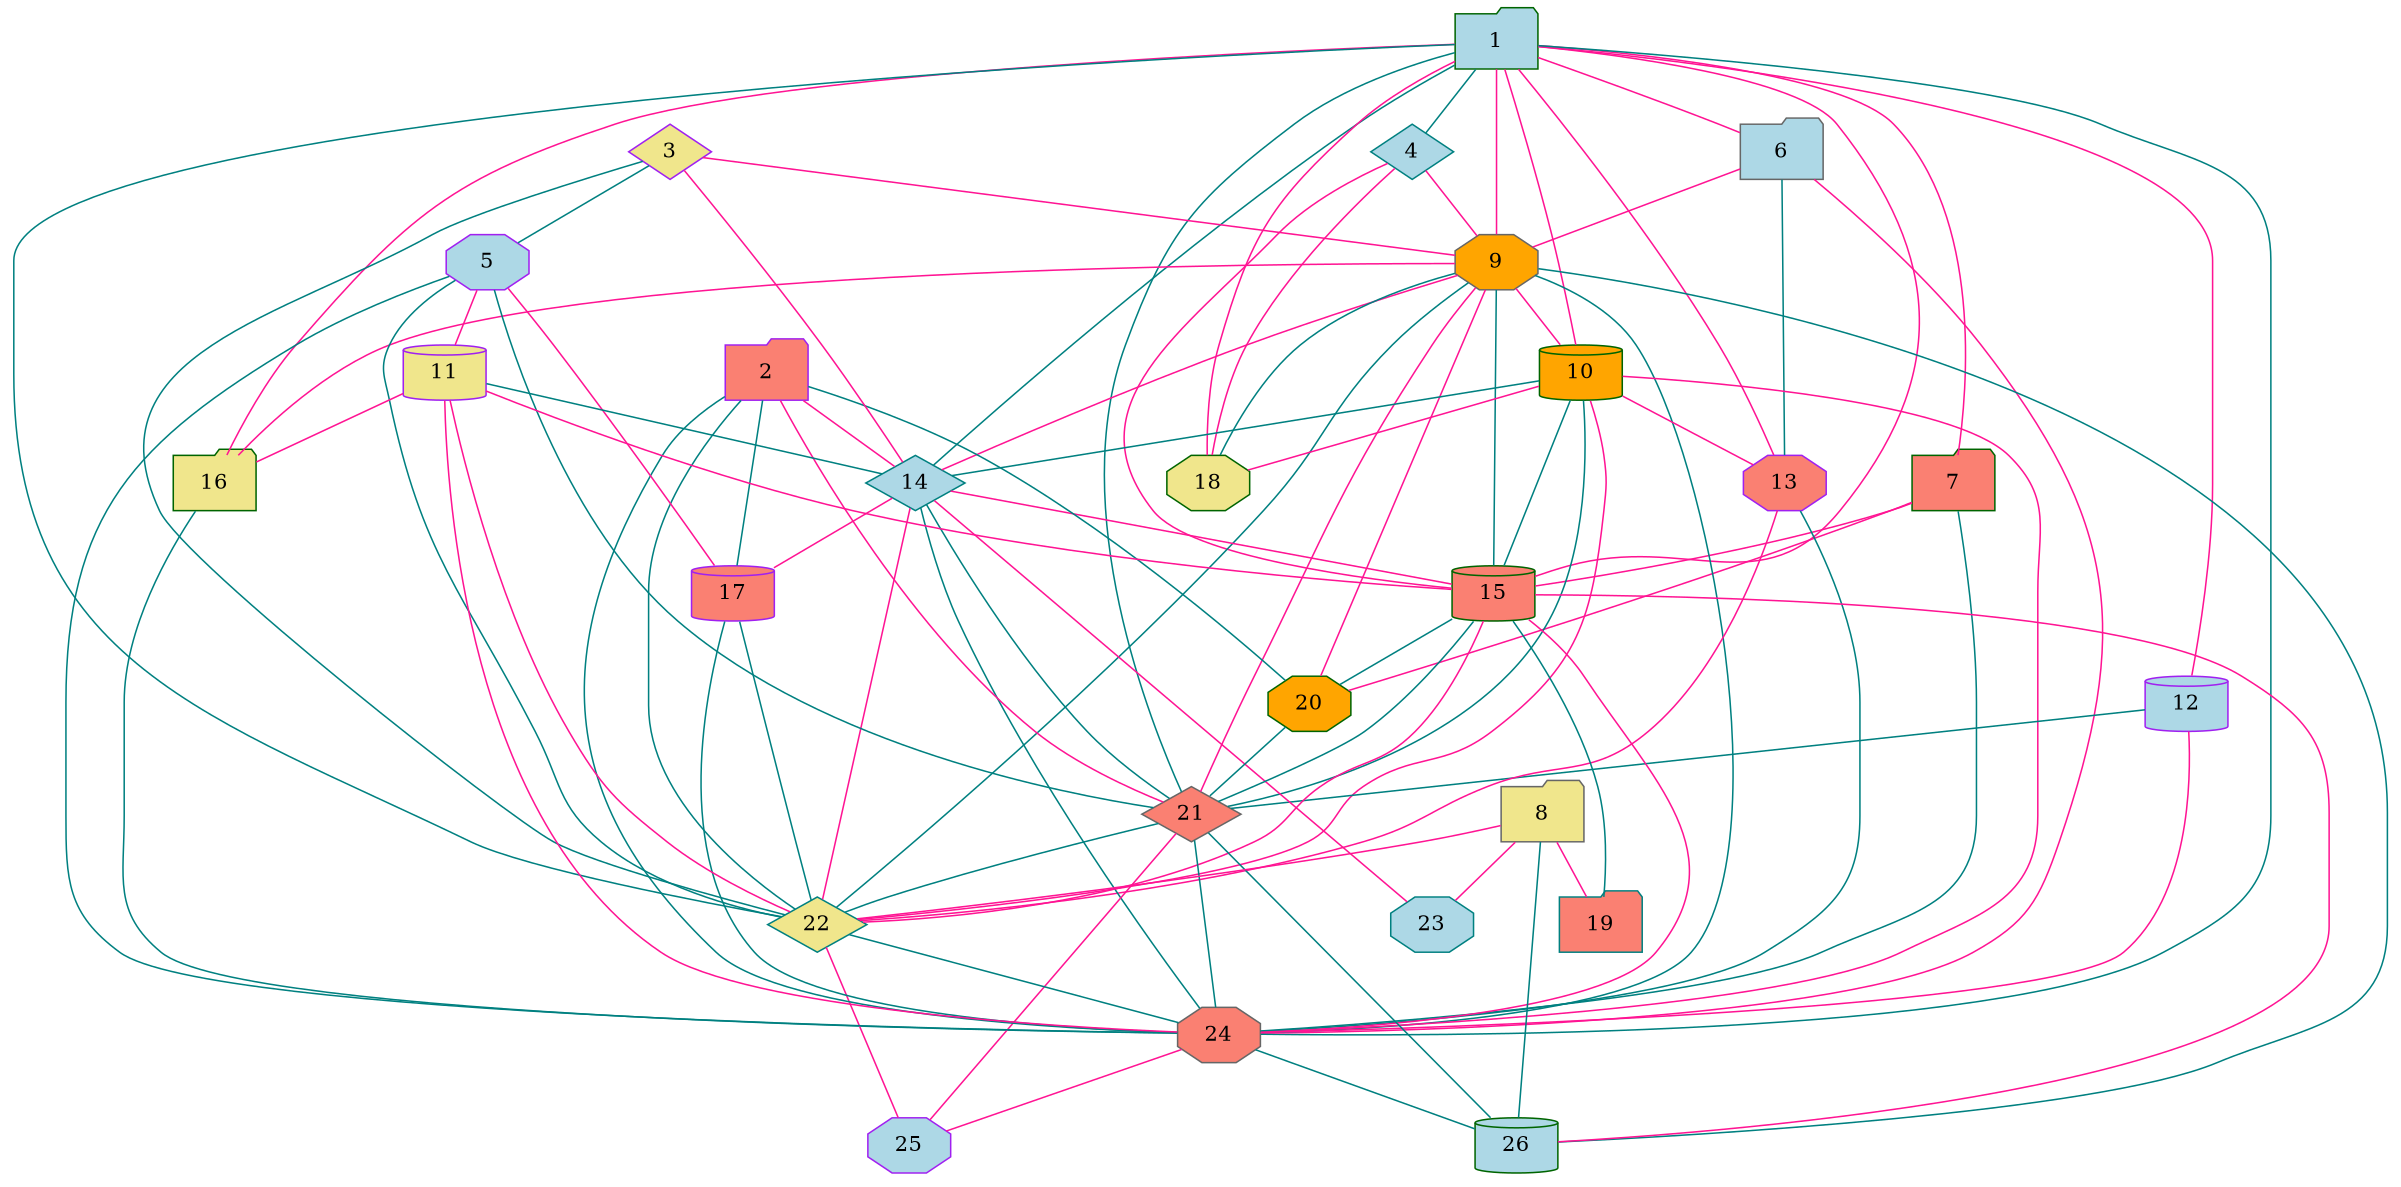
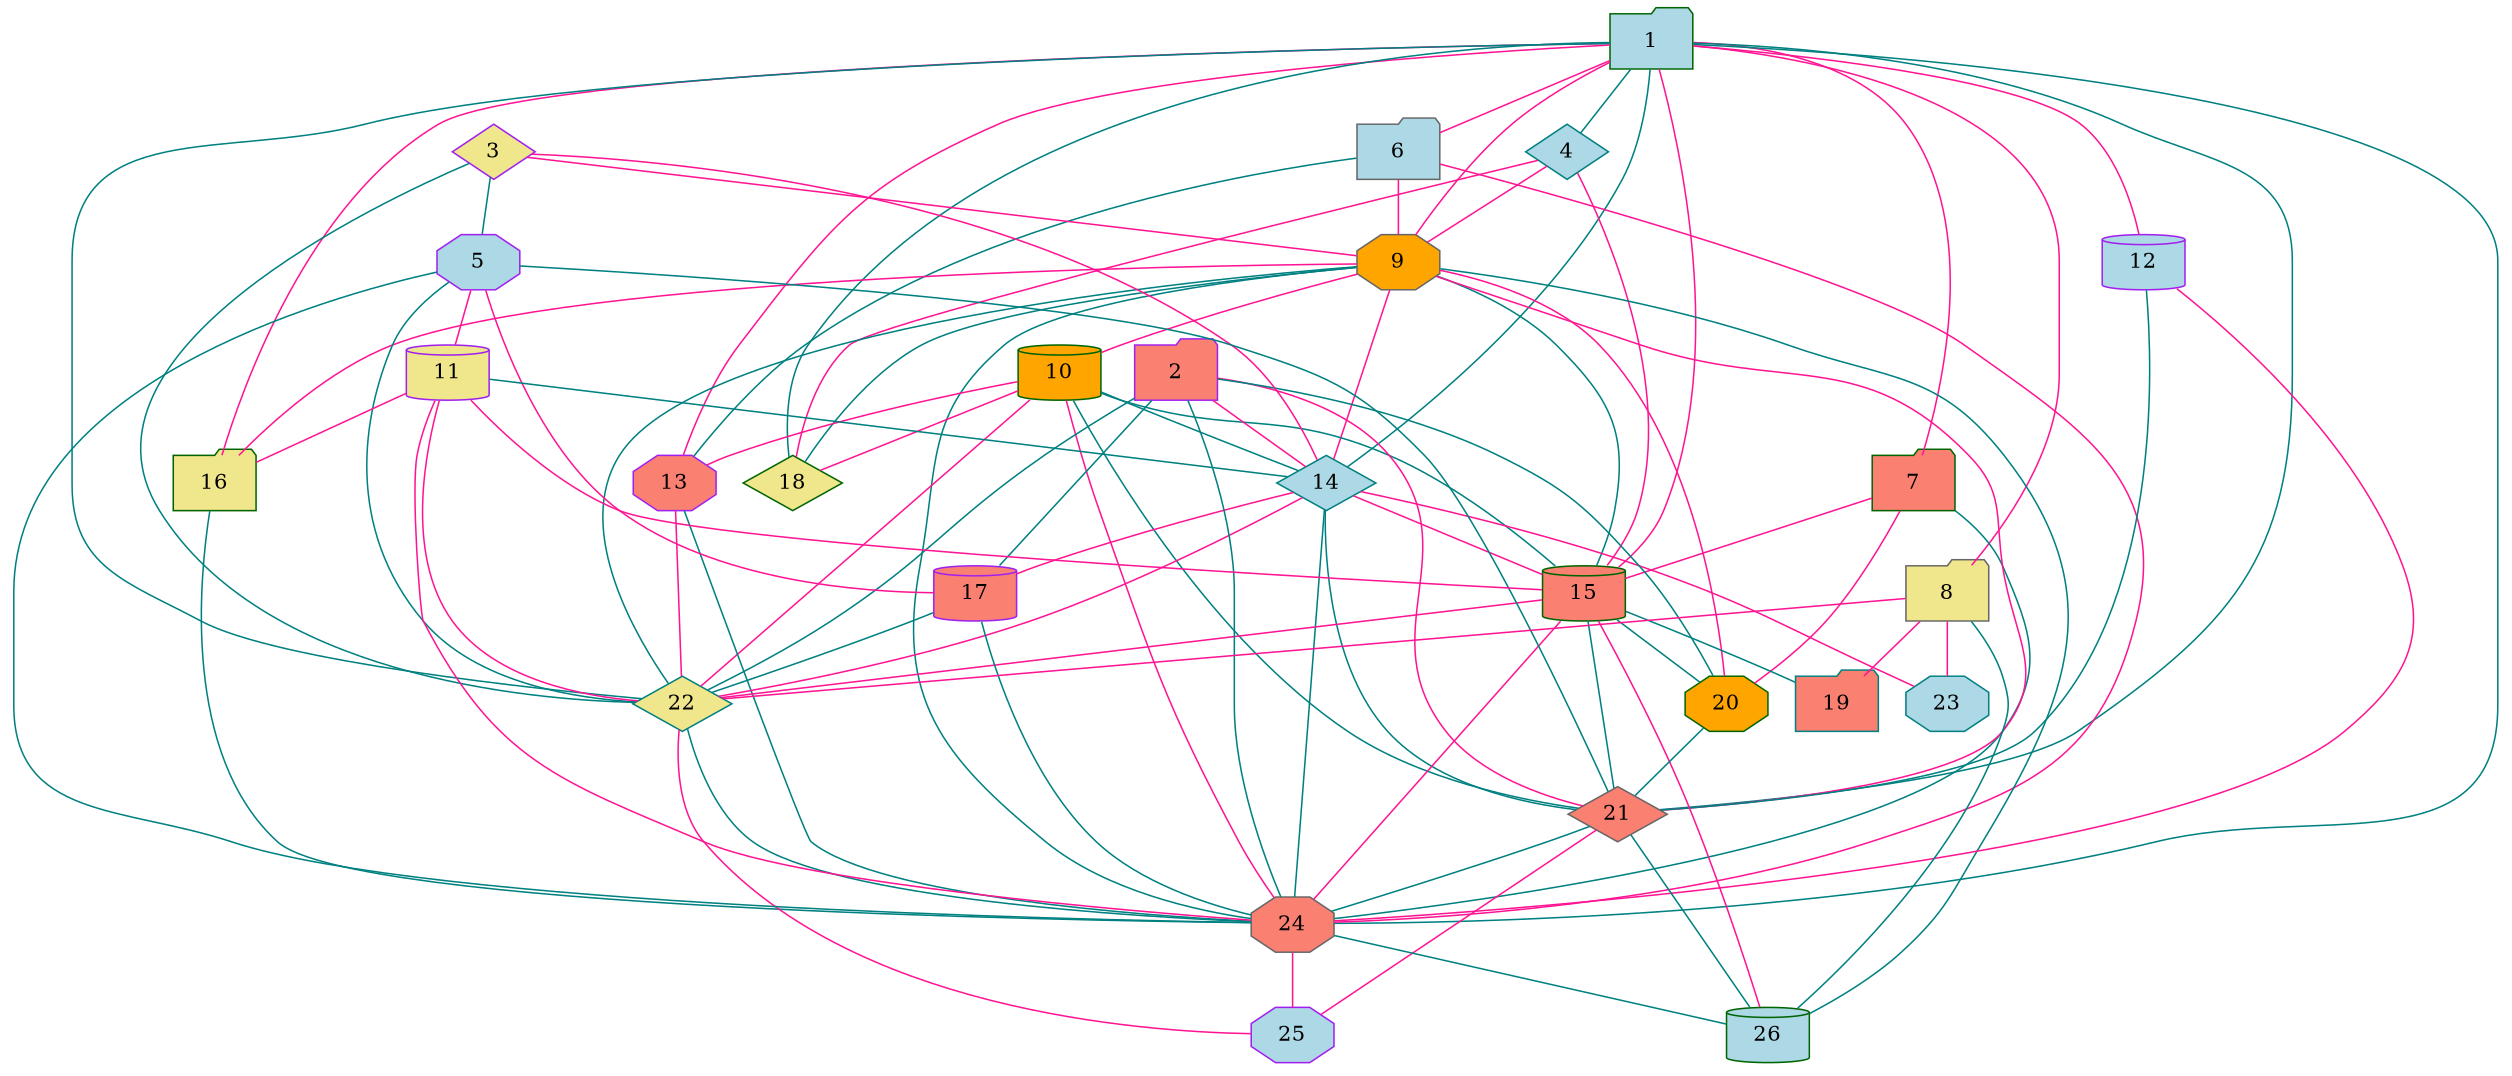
(1544, 206) -> (2043, 197)
(1270, 220) -> (1118, 125)
(1208, 483) -> (793, 483)
(1001, 864) -> none
